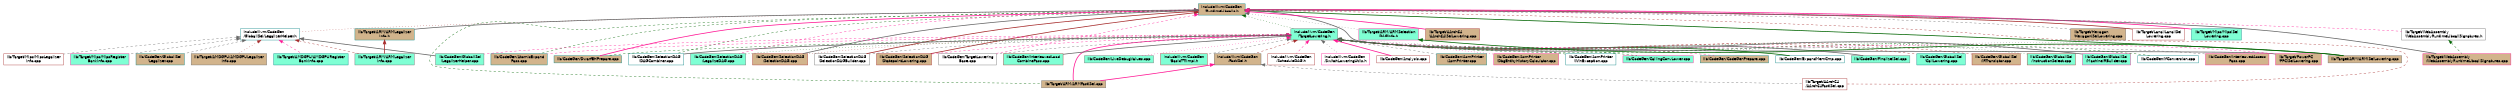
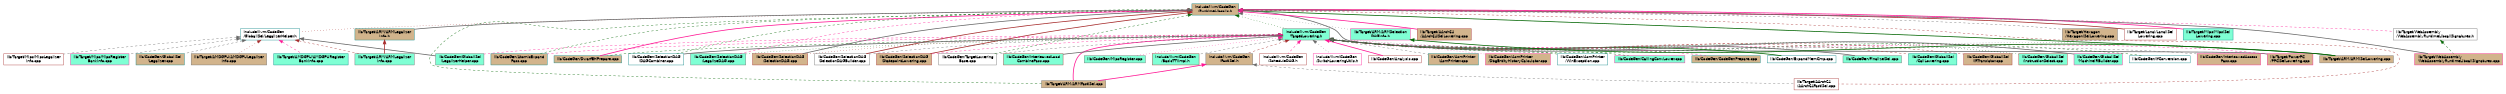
(1105, 32) -> (1101, 33)
(1119, 59) -> (1115, 59)
